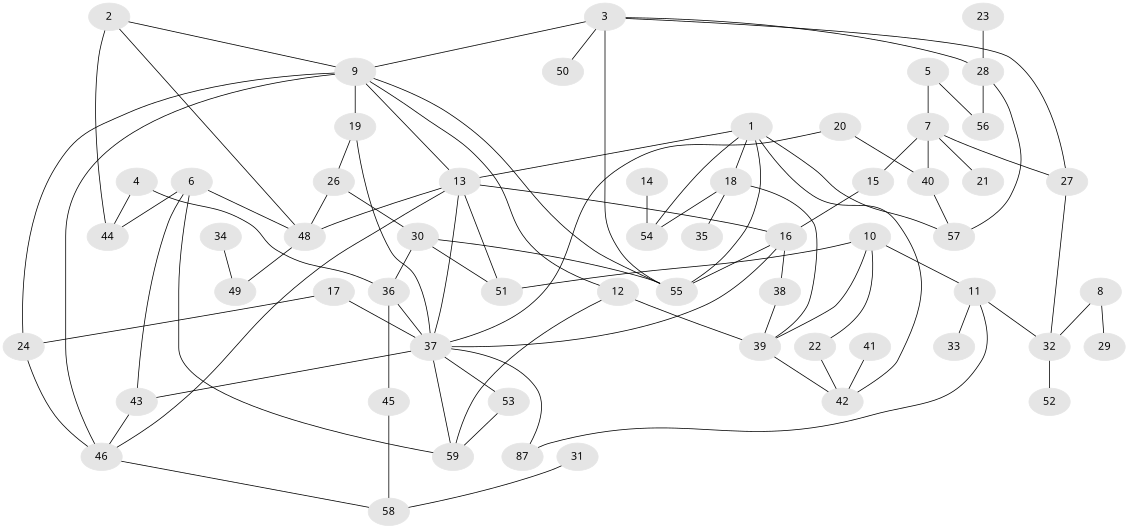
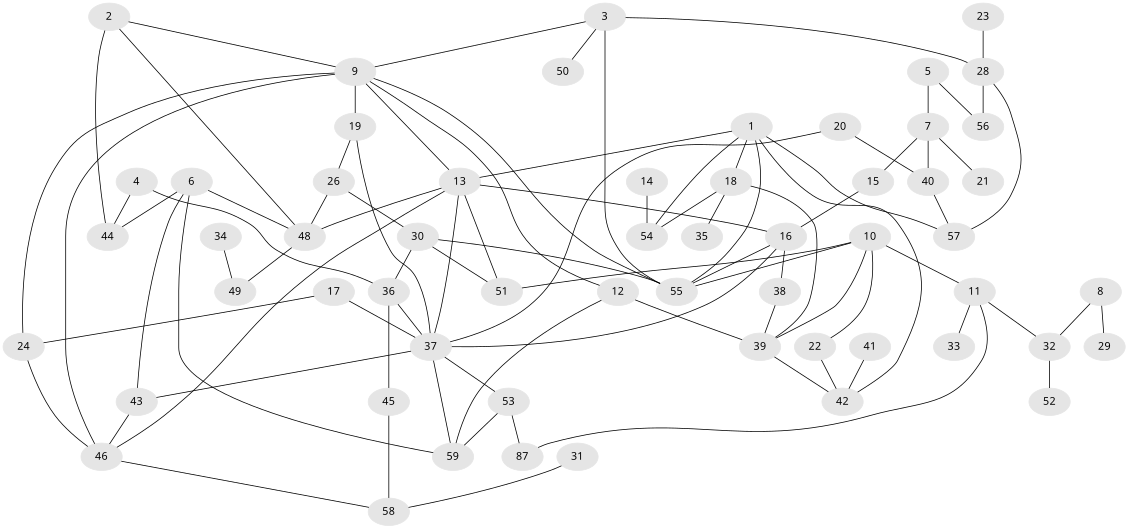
(1067, 182) -> none
none -> (773, 264)
(523, 375) -> (516, 429)
